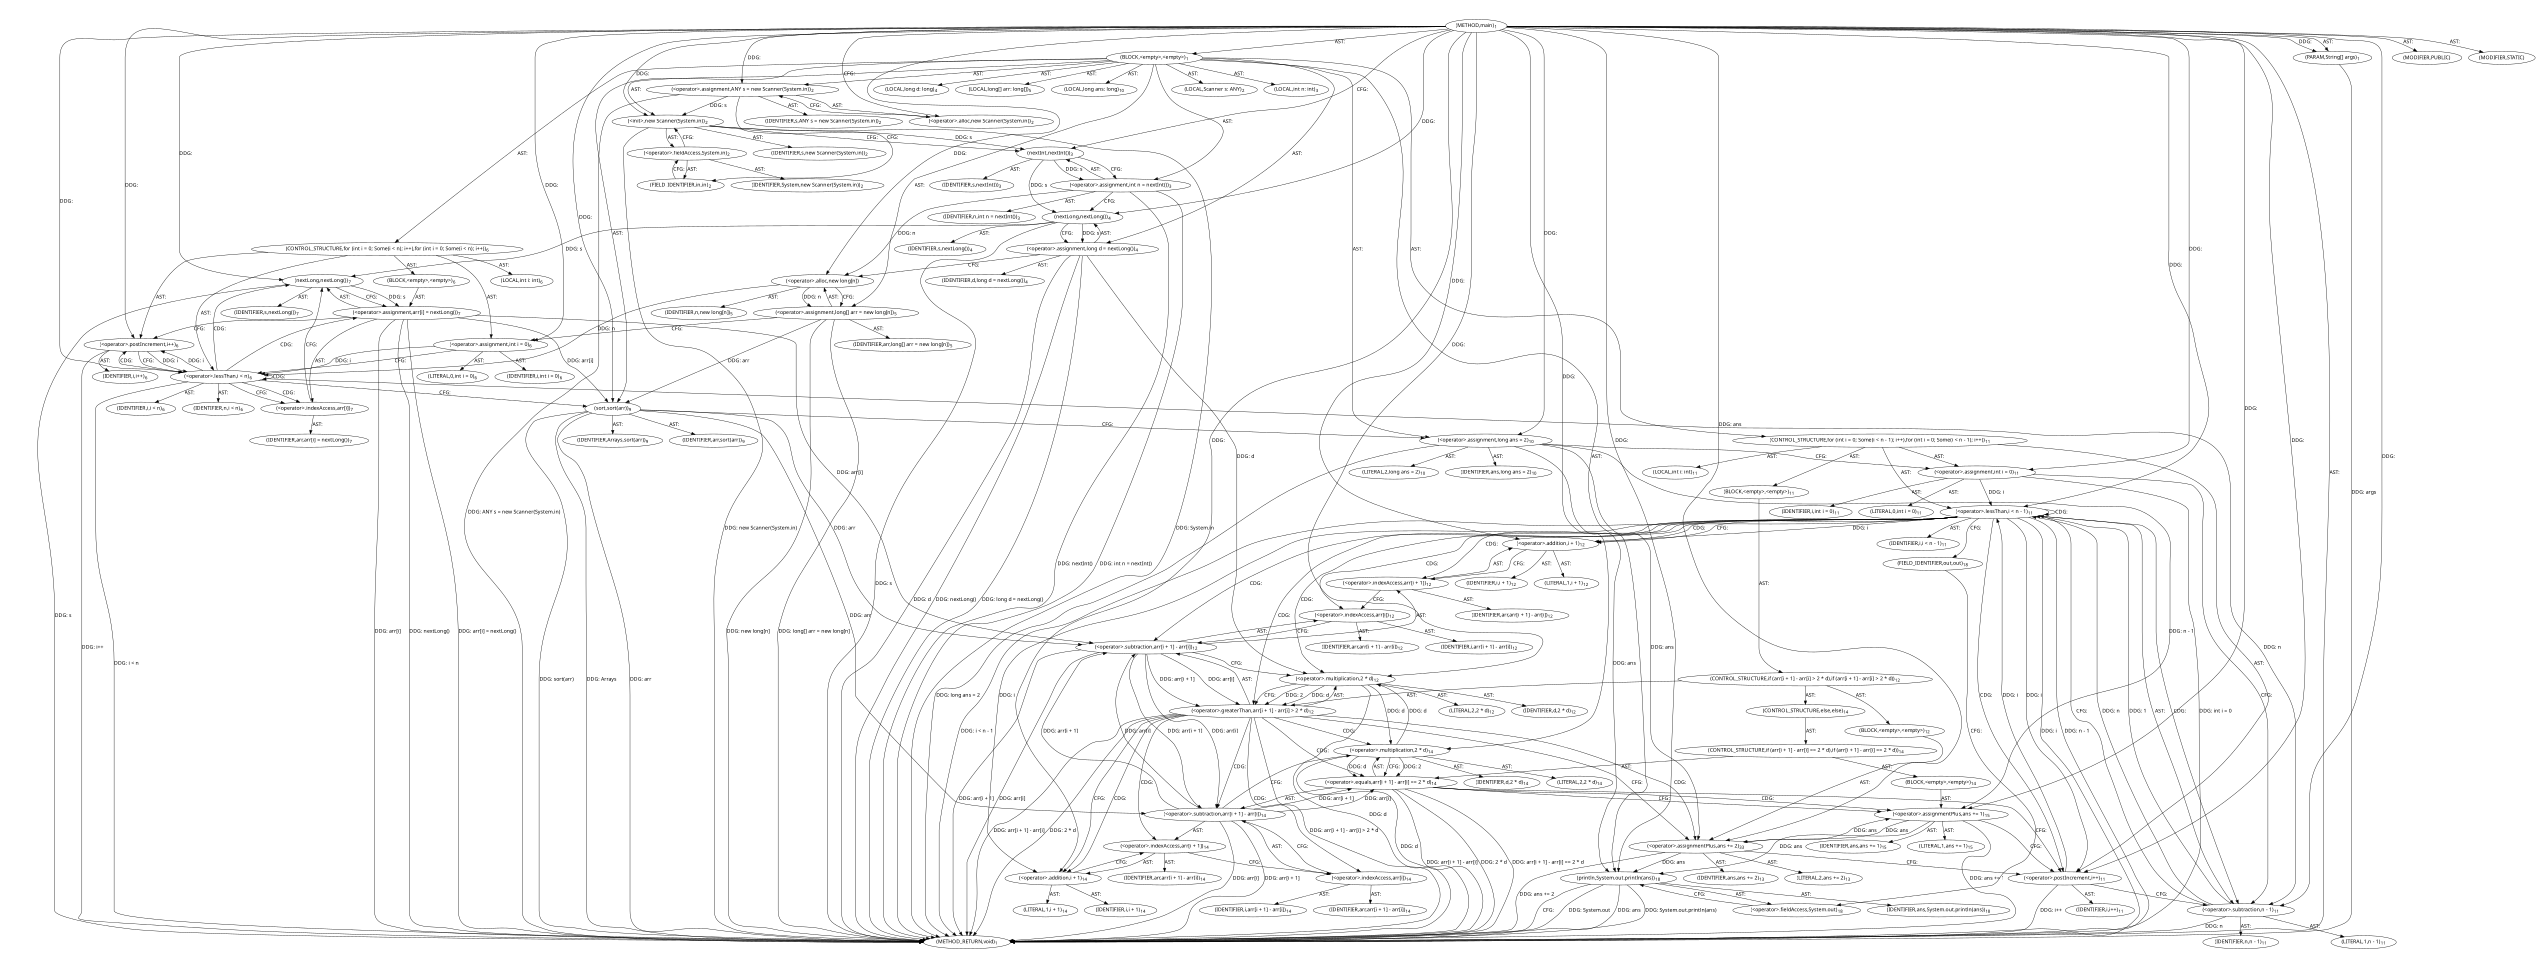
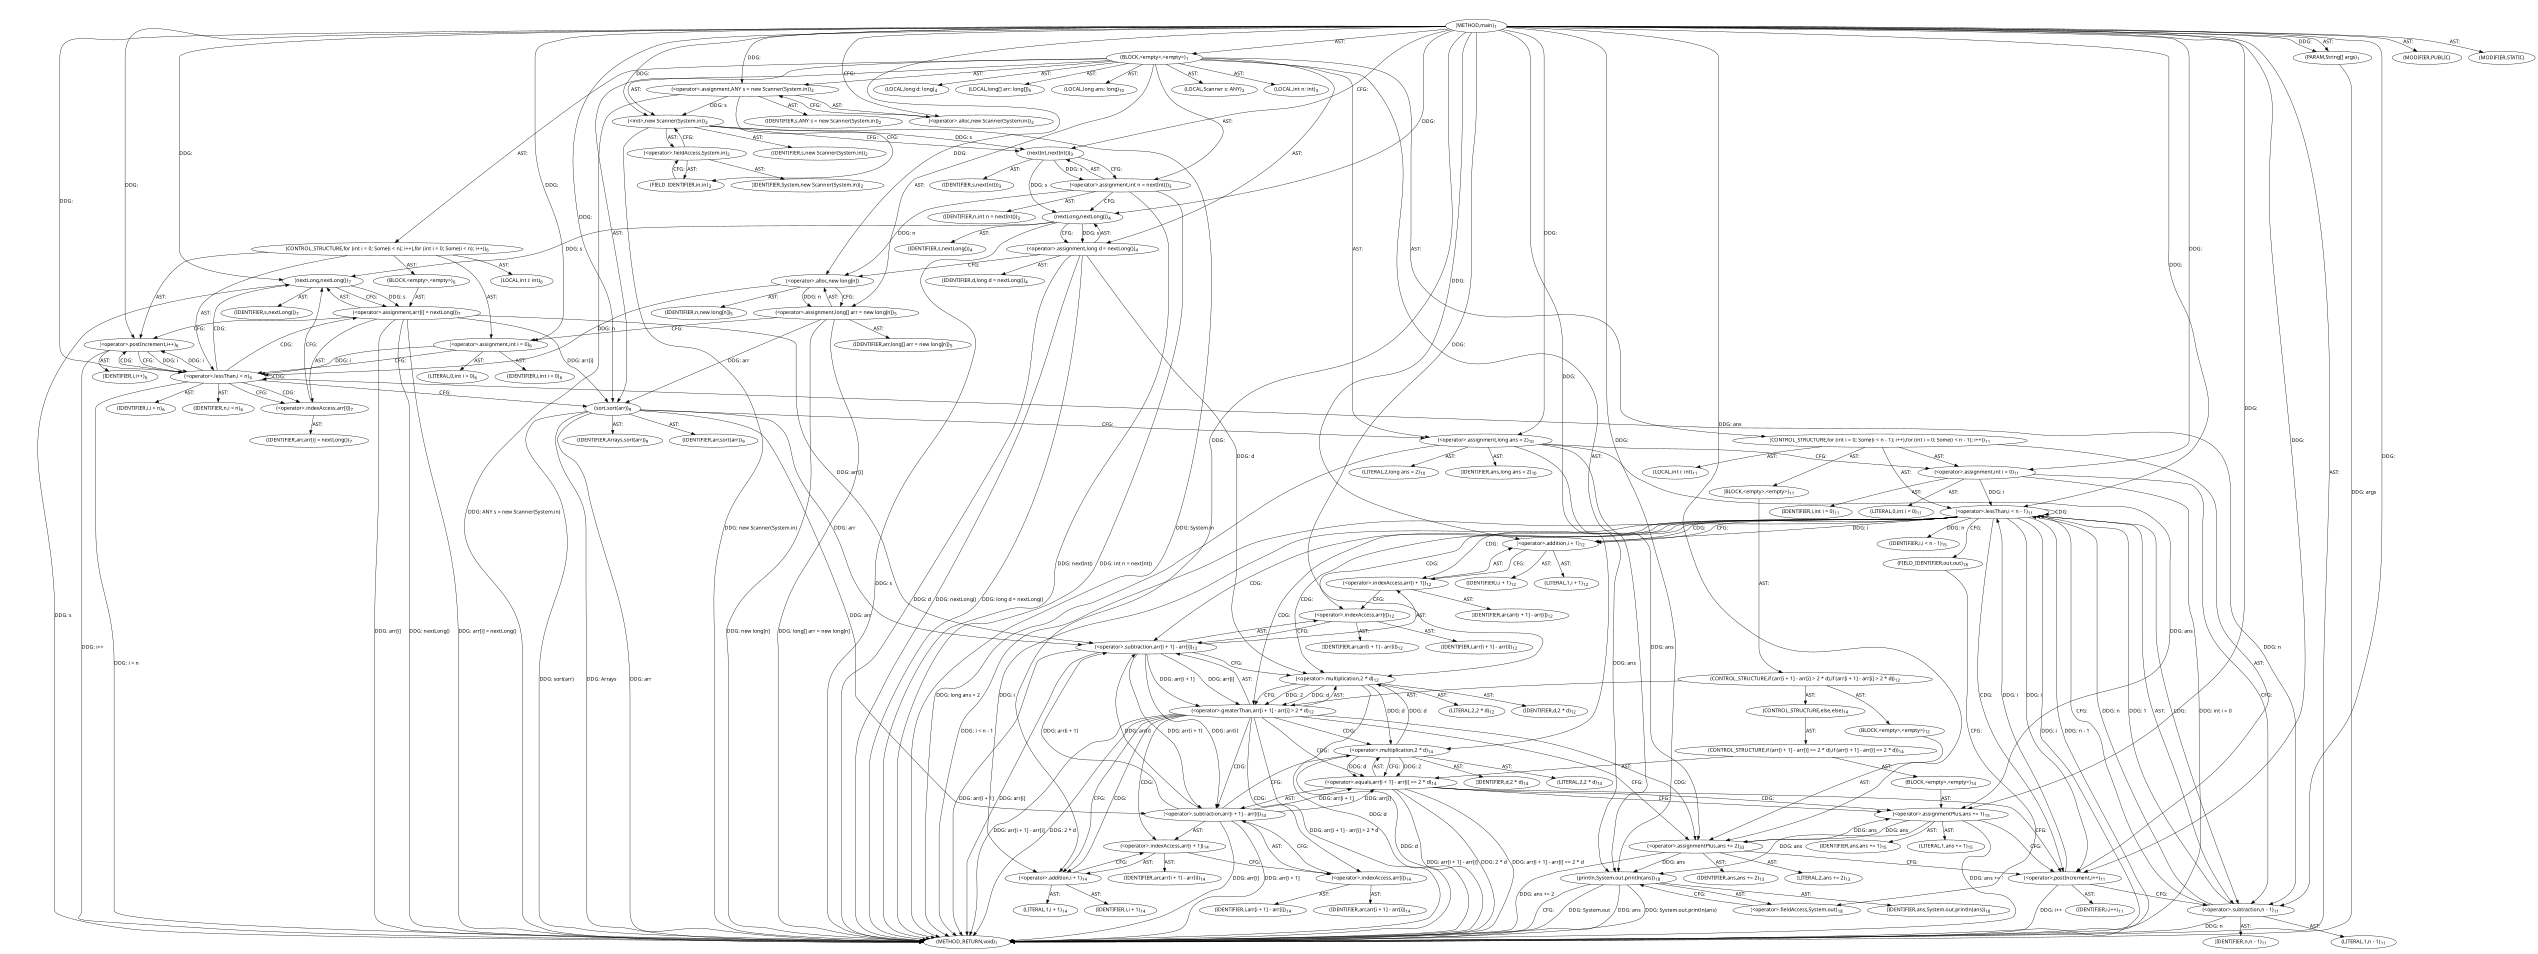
(1956, 528) -> (1956, 528)
(1944, 543) -> (1944, 543)
(2182, 631) -> (2182, 631)
